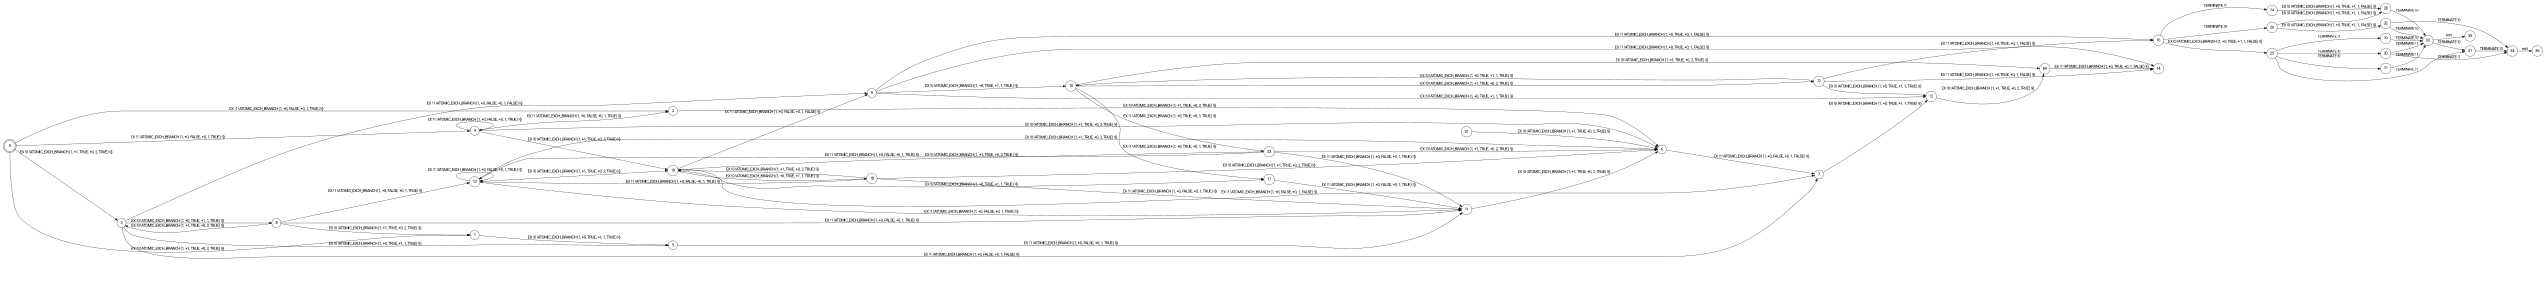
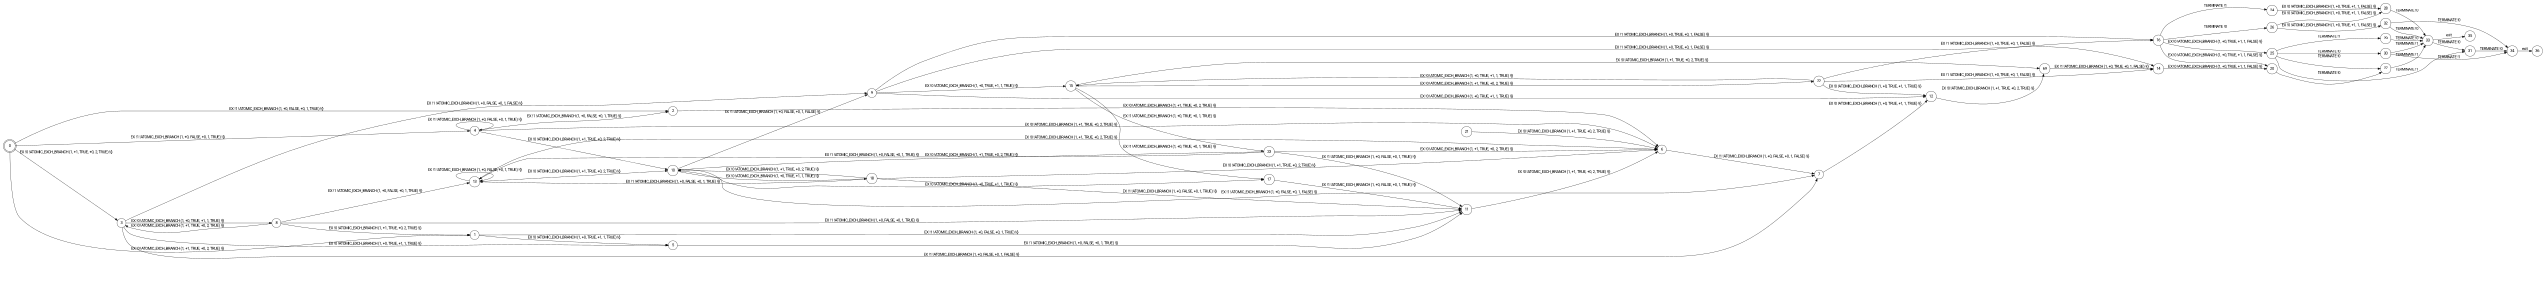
none -> (2272, 69)
(969, 214) -> (971, 234)
